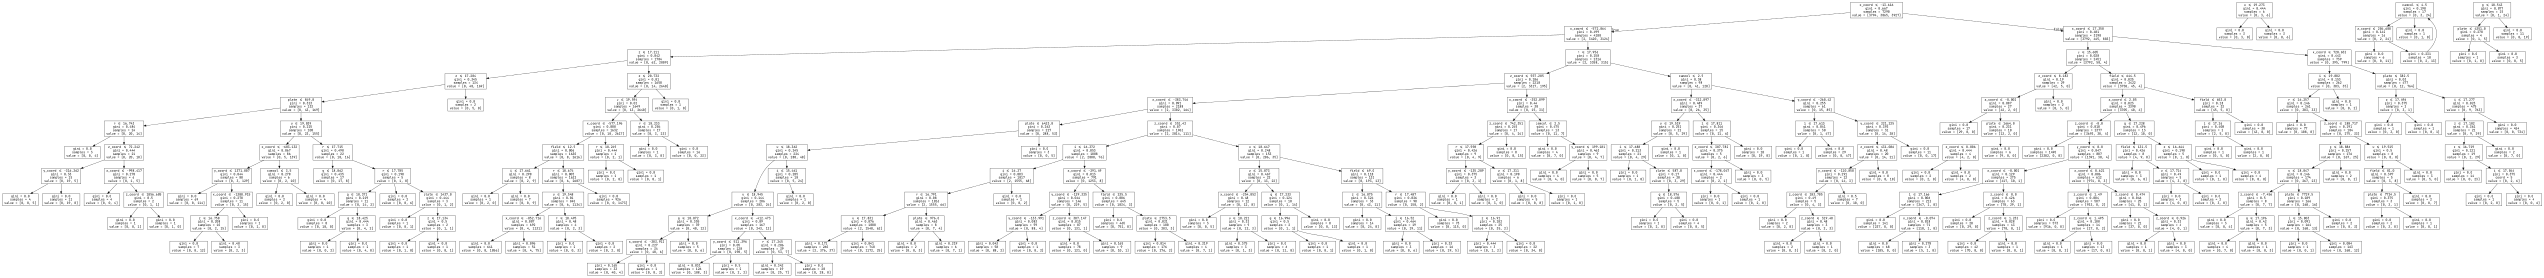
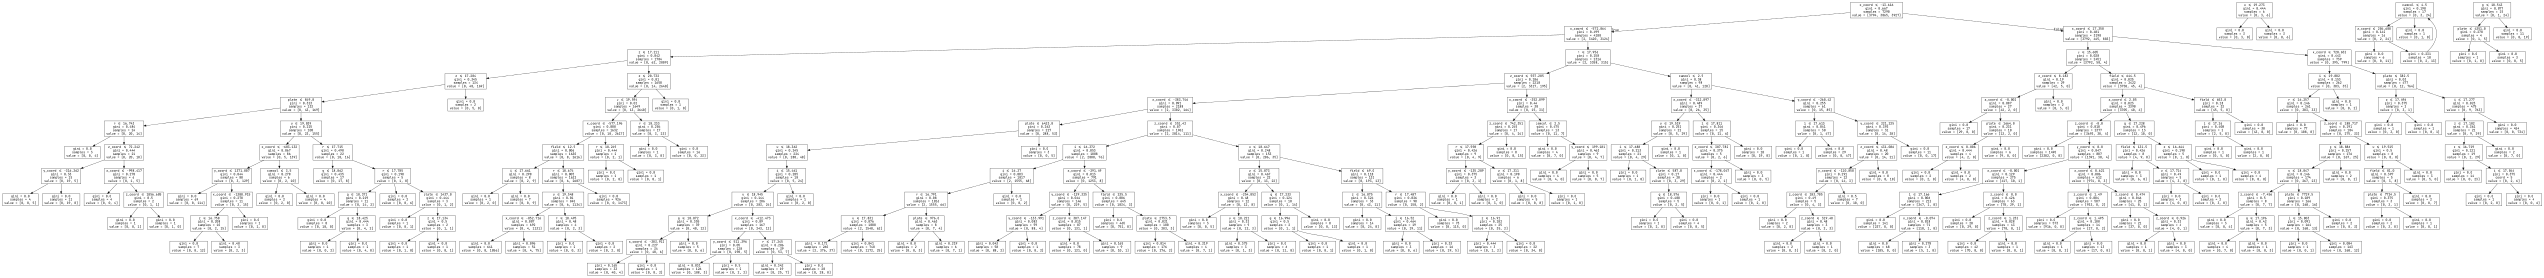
none -> (1982, 140)
(763, 173) -> (771, 187)
